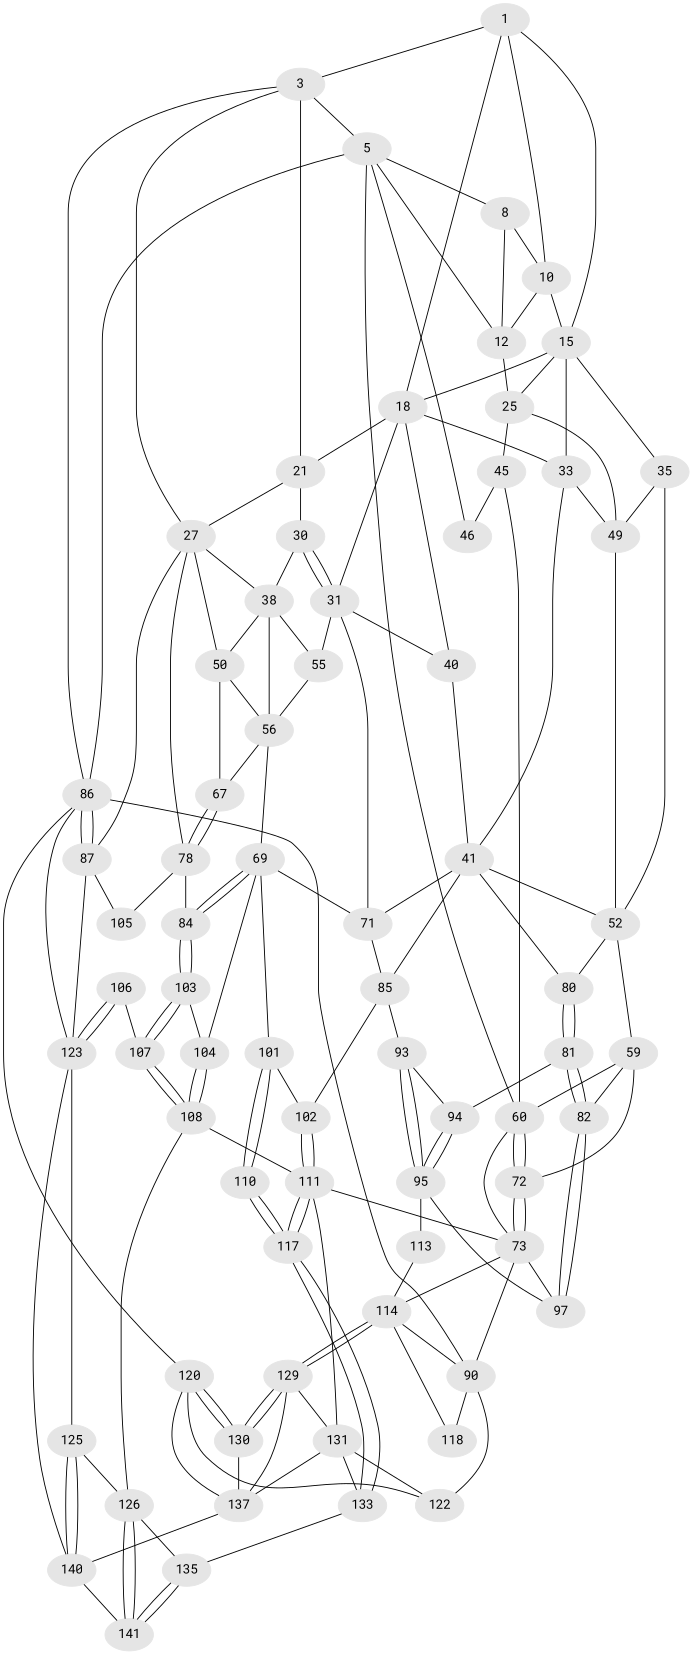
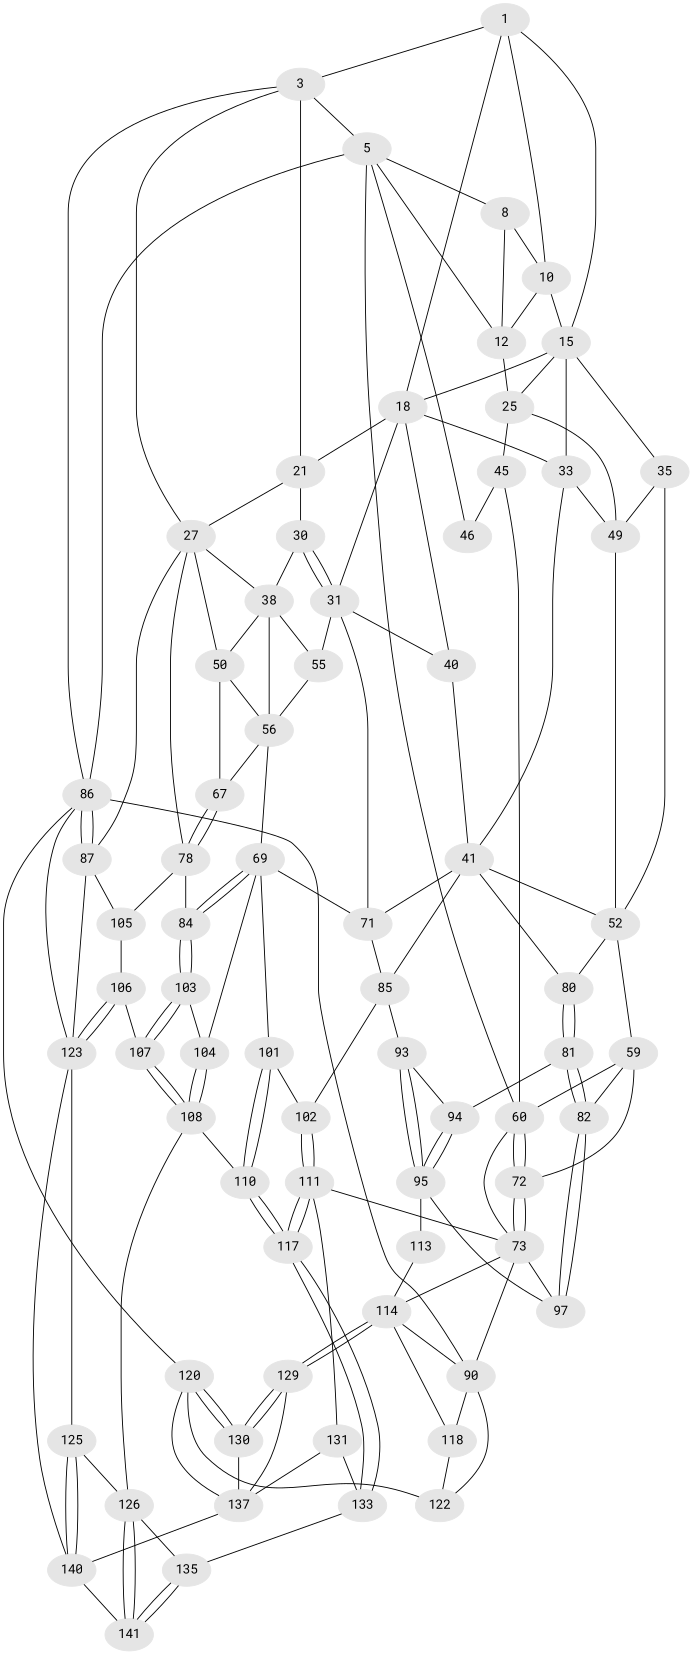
none -> (121, 957)
(240, 1145) -> (218, 1150)
(313, 1409) -> none
(388, 1473) -> (446, 1473)
